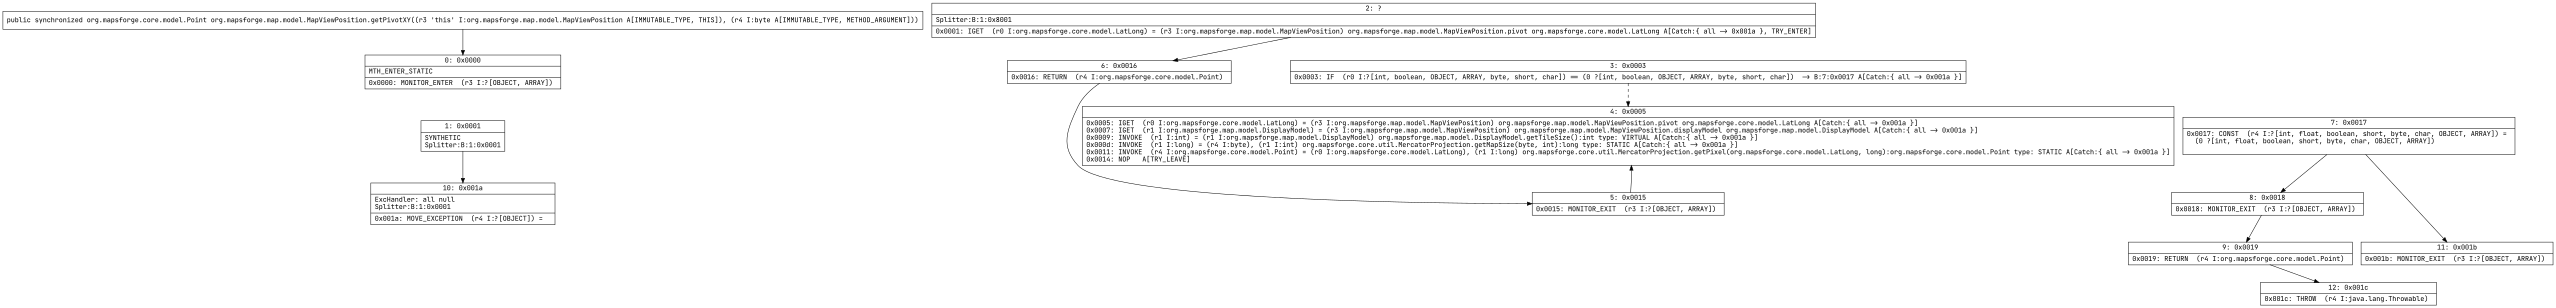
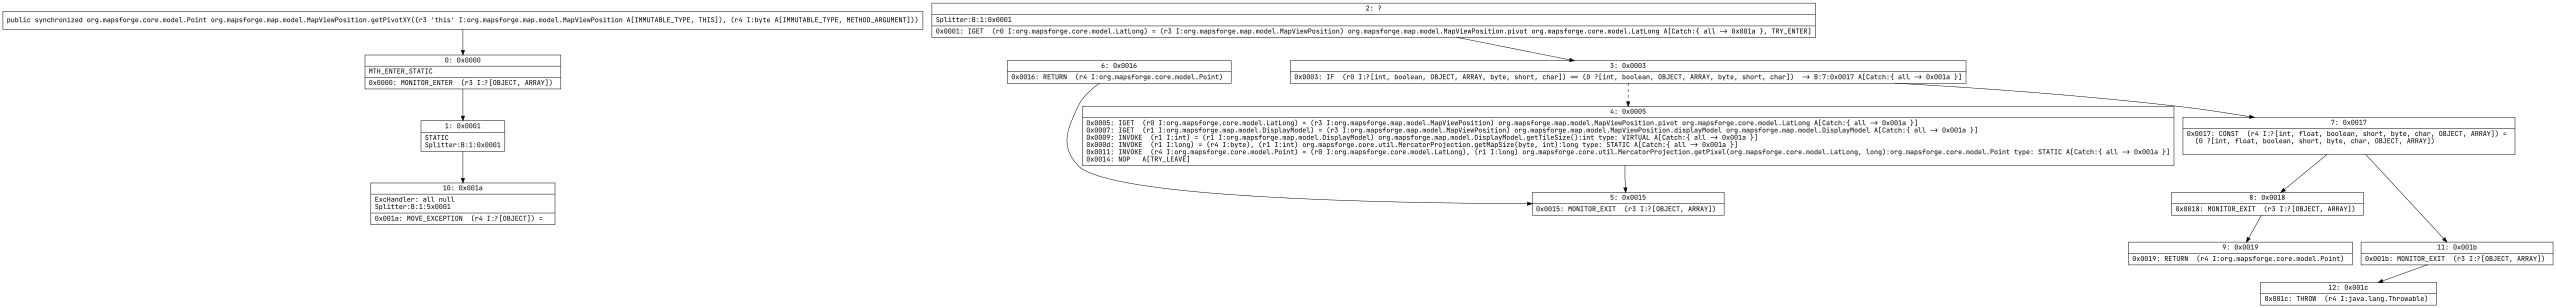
(974, 20) -> (974, 20)
(1234, 49) -> (1513, 49)
none -> (2073, 96)
none -> (463, 102)
(443, 138) -> (437, 138)
(1631, 182) -> (1625, 177)
(413, 207) -> (413, 207)
(2292, 273) -> (2405, 273)
